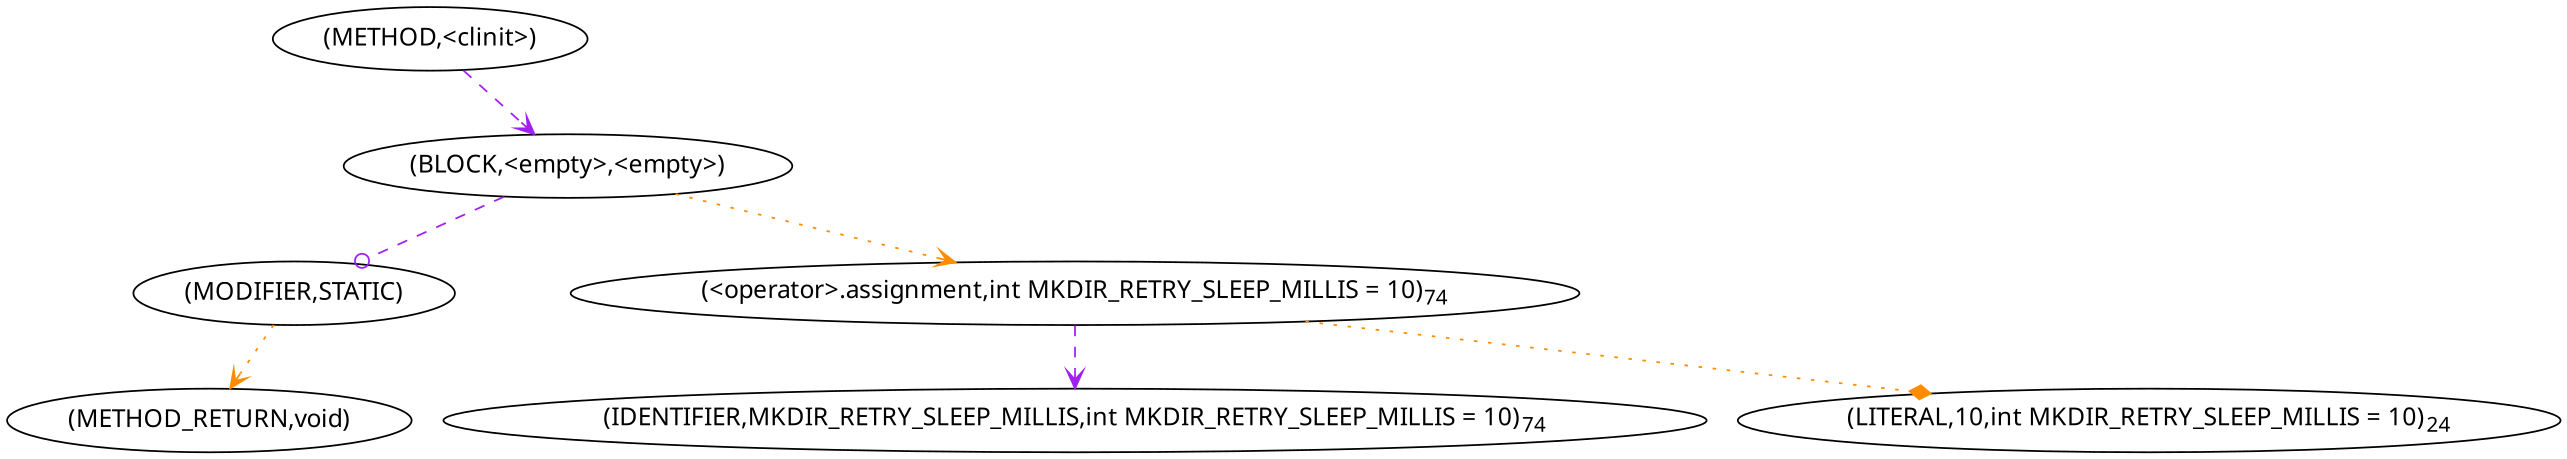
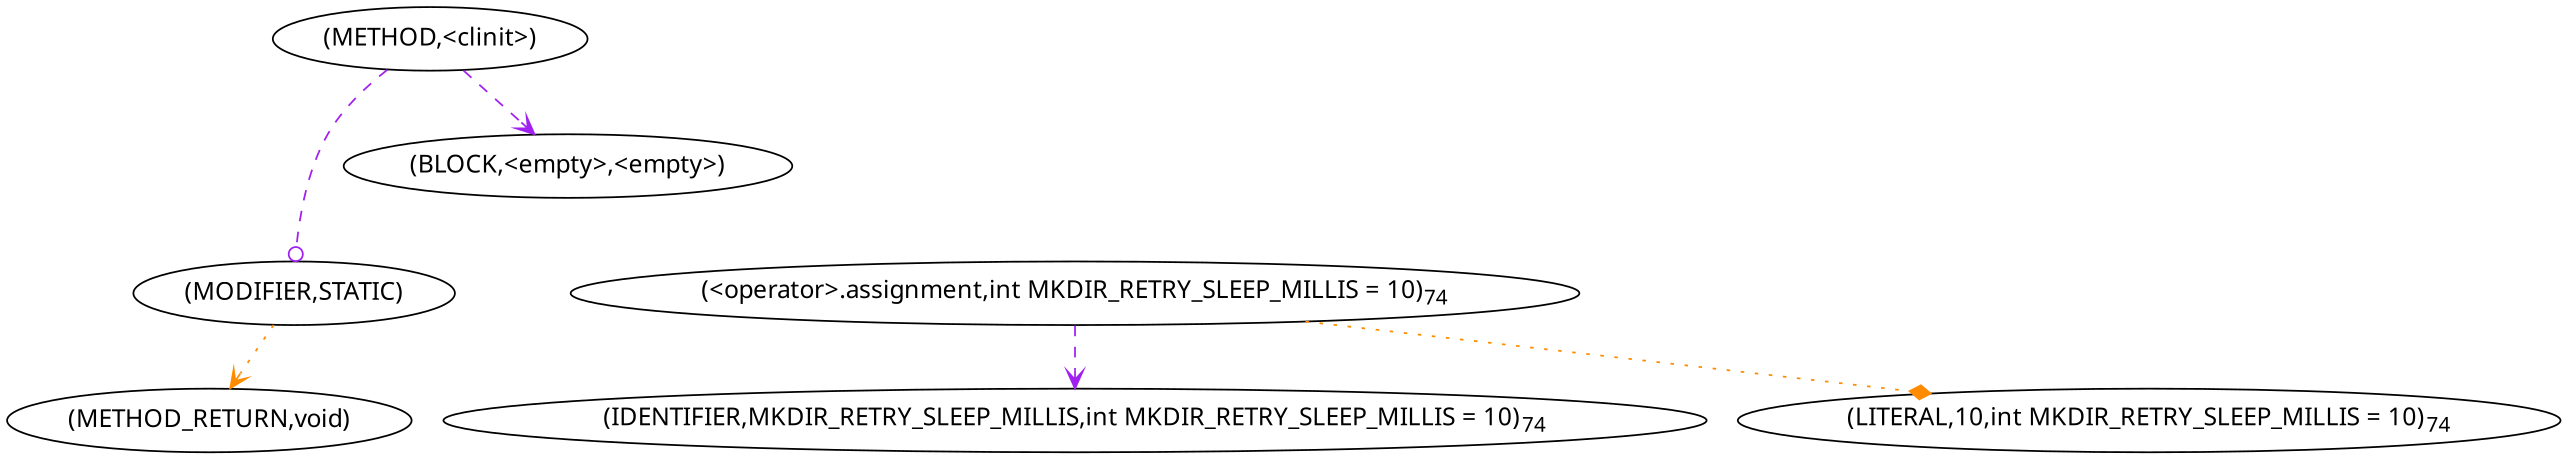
(807, 226) -> none
(436, 227) -> (321, 147)
(2439, 418) -> (2439, 418)
